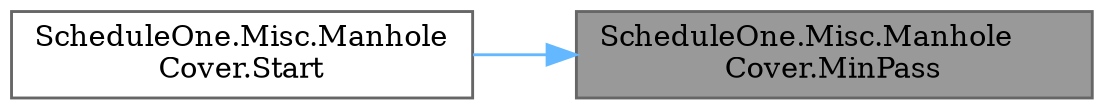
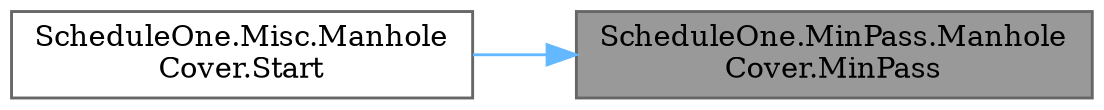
(834, 55) -> (834, 55)
